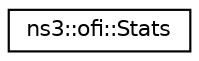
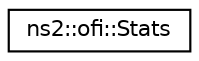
(100, 31) -> (100, 31)
